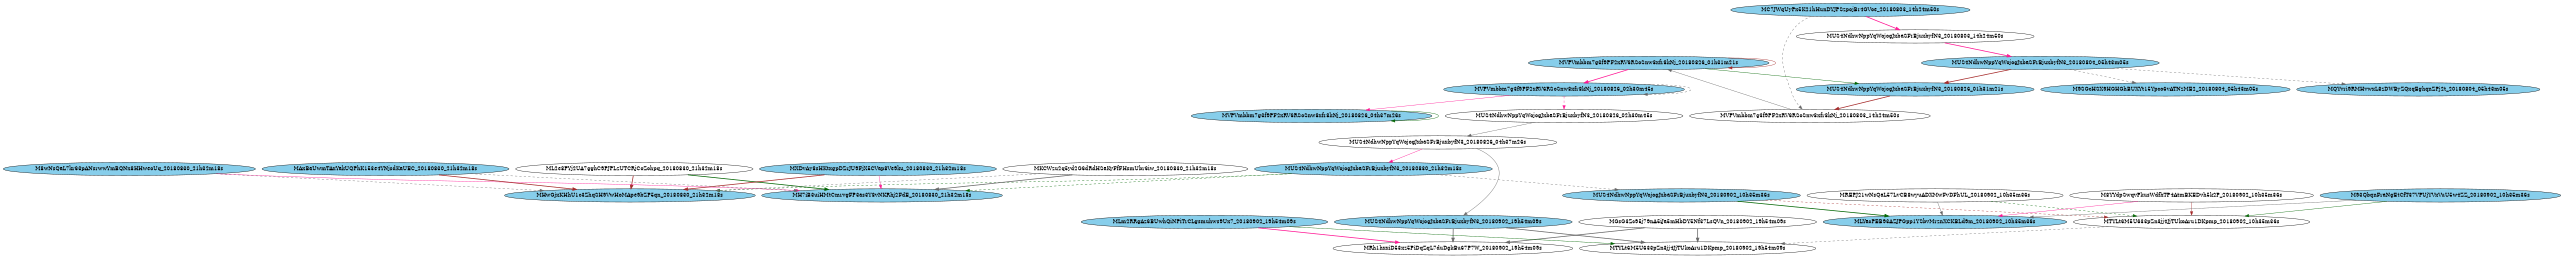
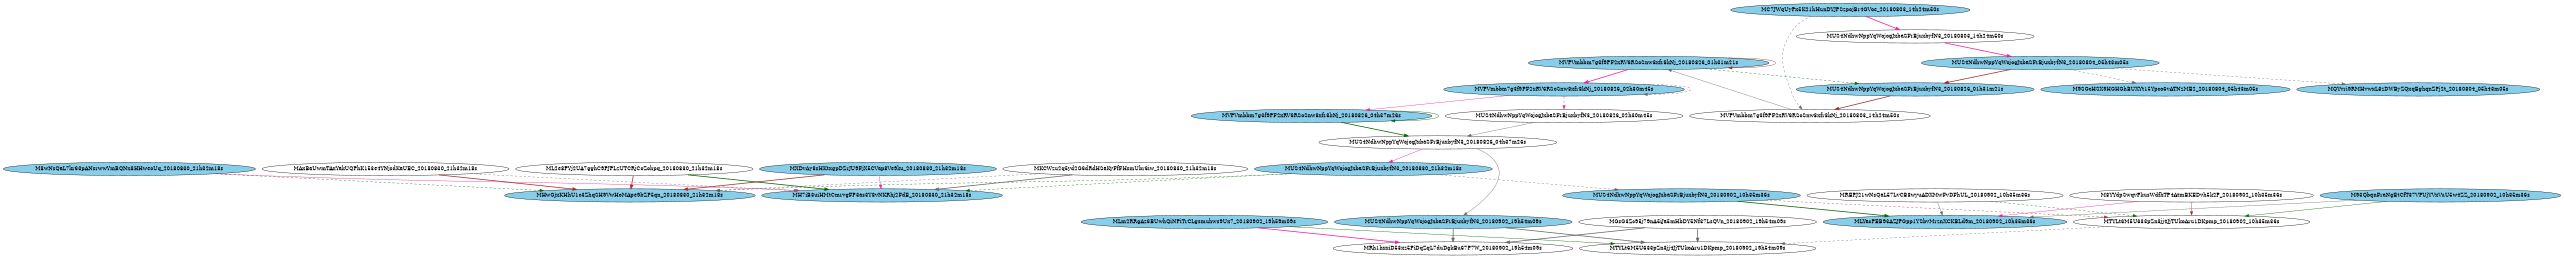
(1780, 76) -> (1780, 76)
none -> (1373, 129)
(386, 169) -> (386, 169)
(378, 182) -> (378, 182)
(1204, 222) -> (1204, 222)
